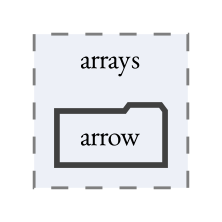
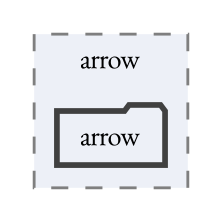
(111, 61) -> (111, 61)
